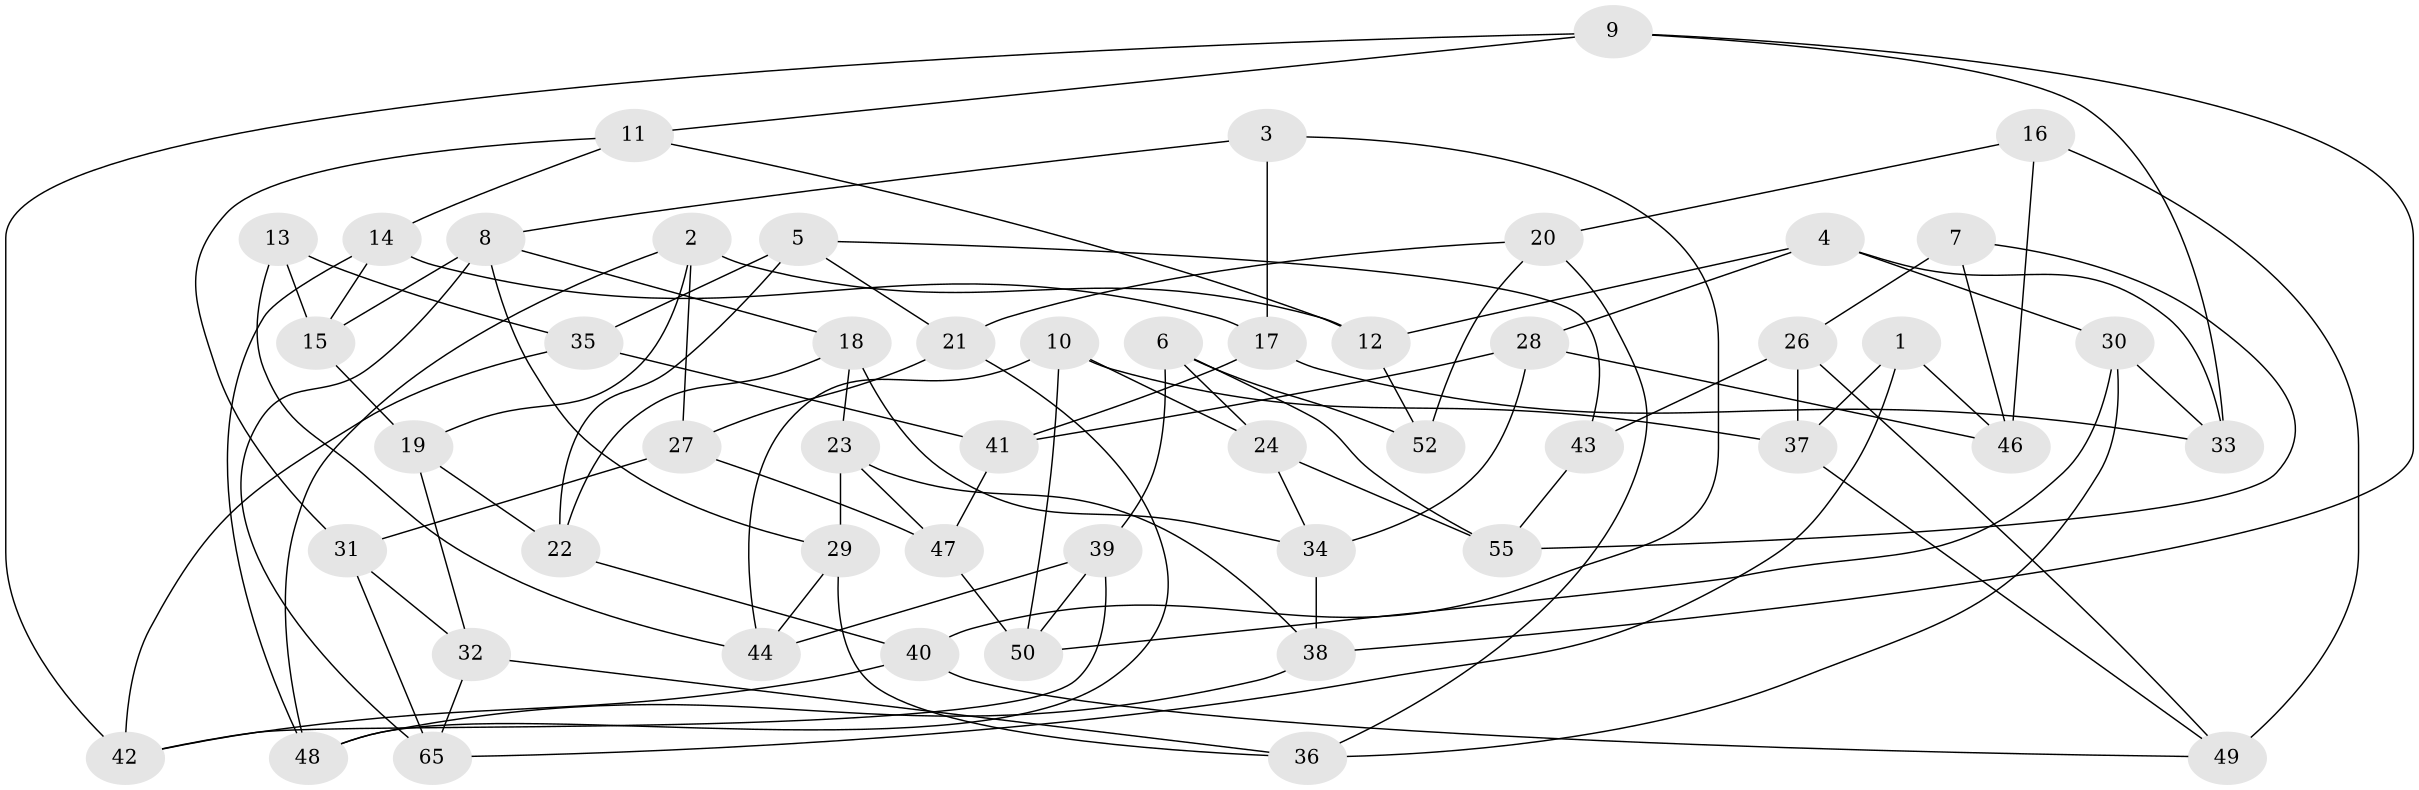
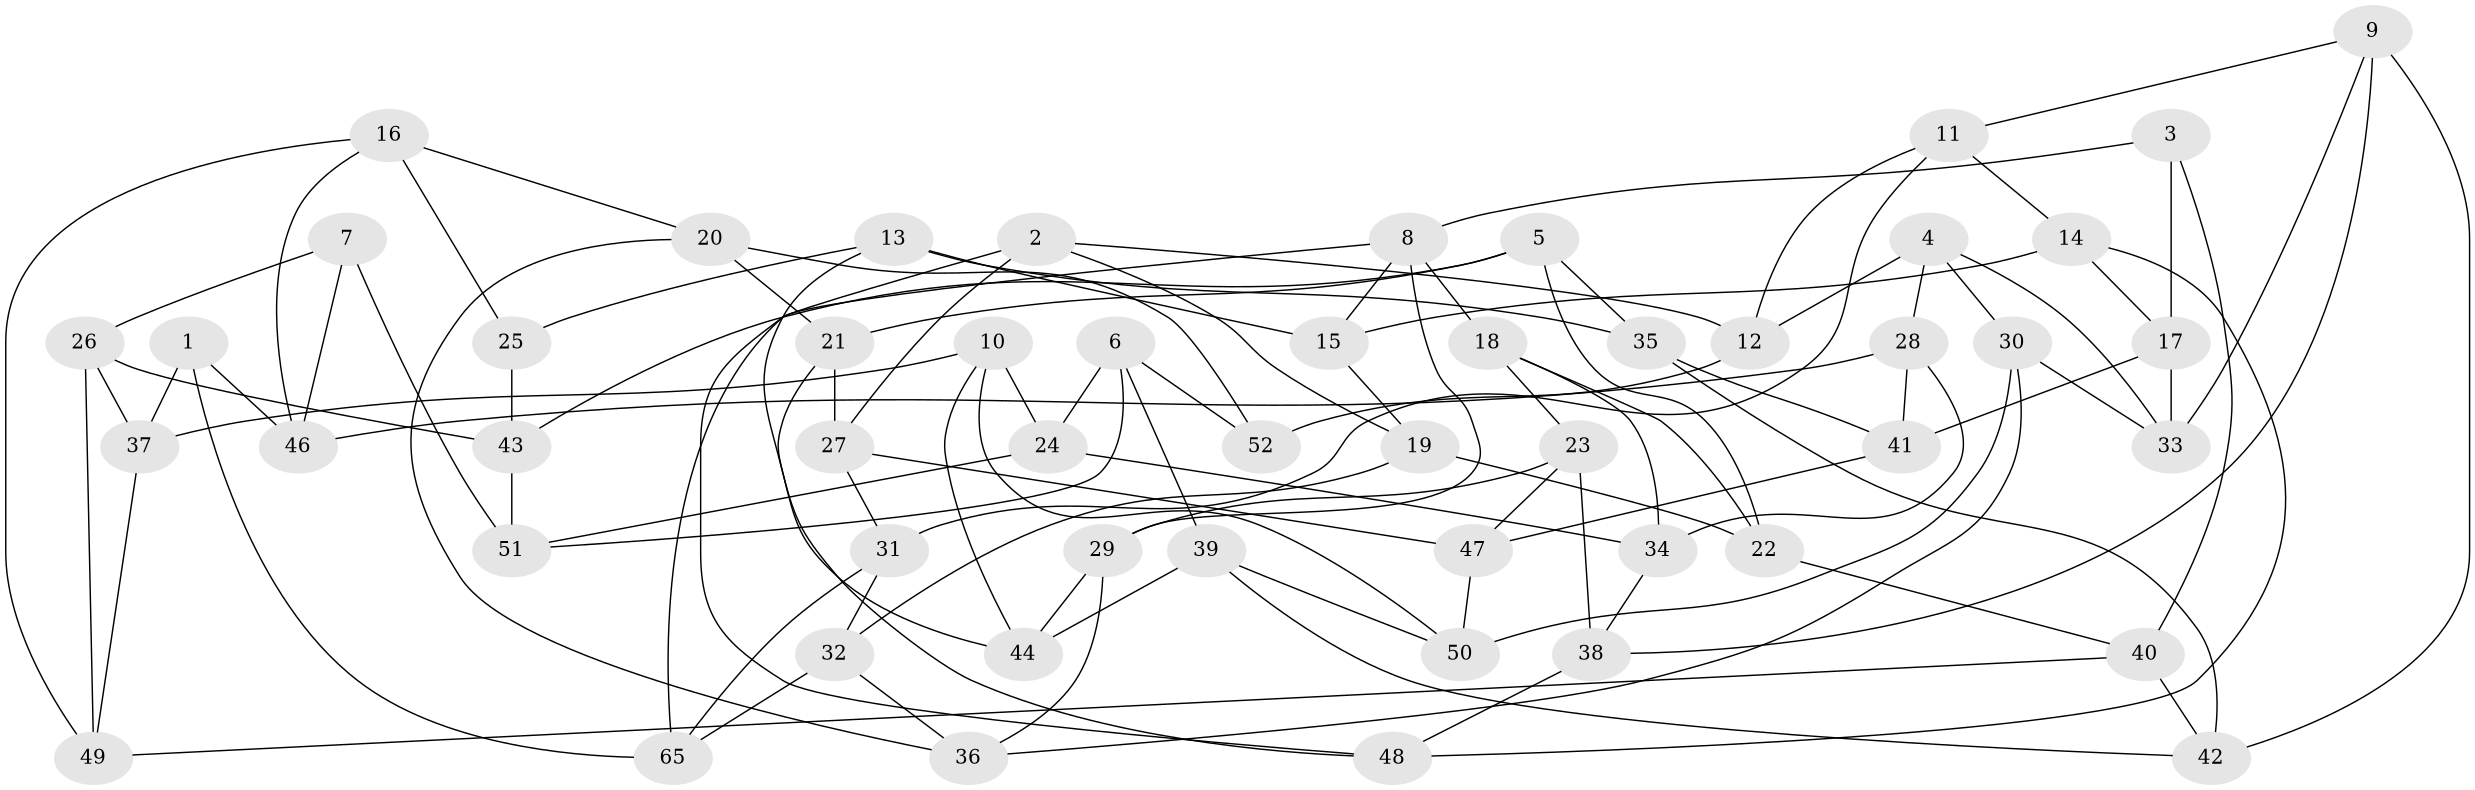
none -> (512, 343)
(1502, 551) -> (512, 551)
